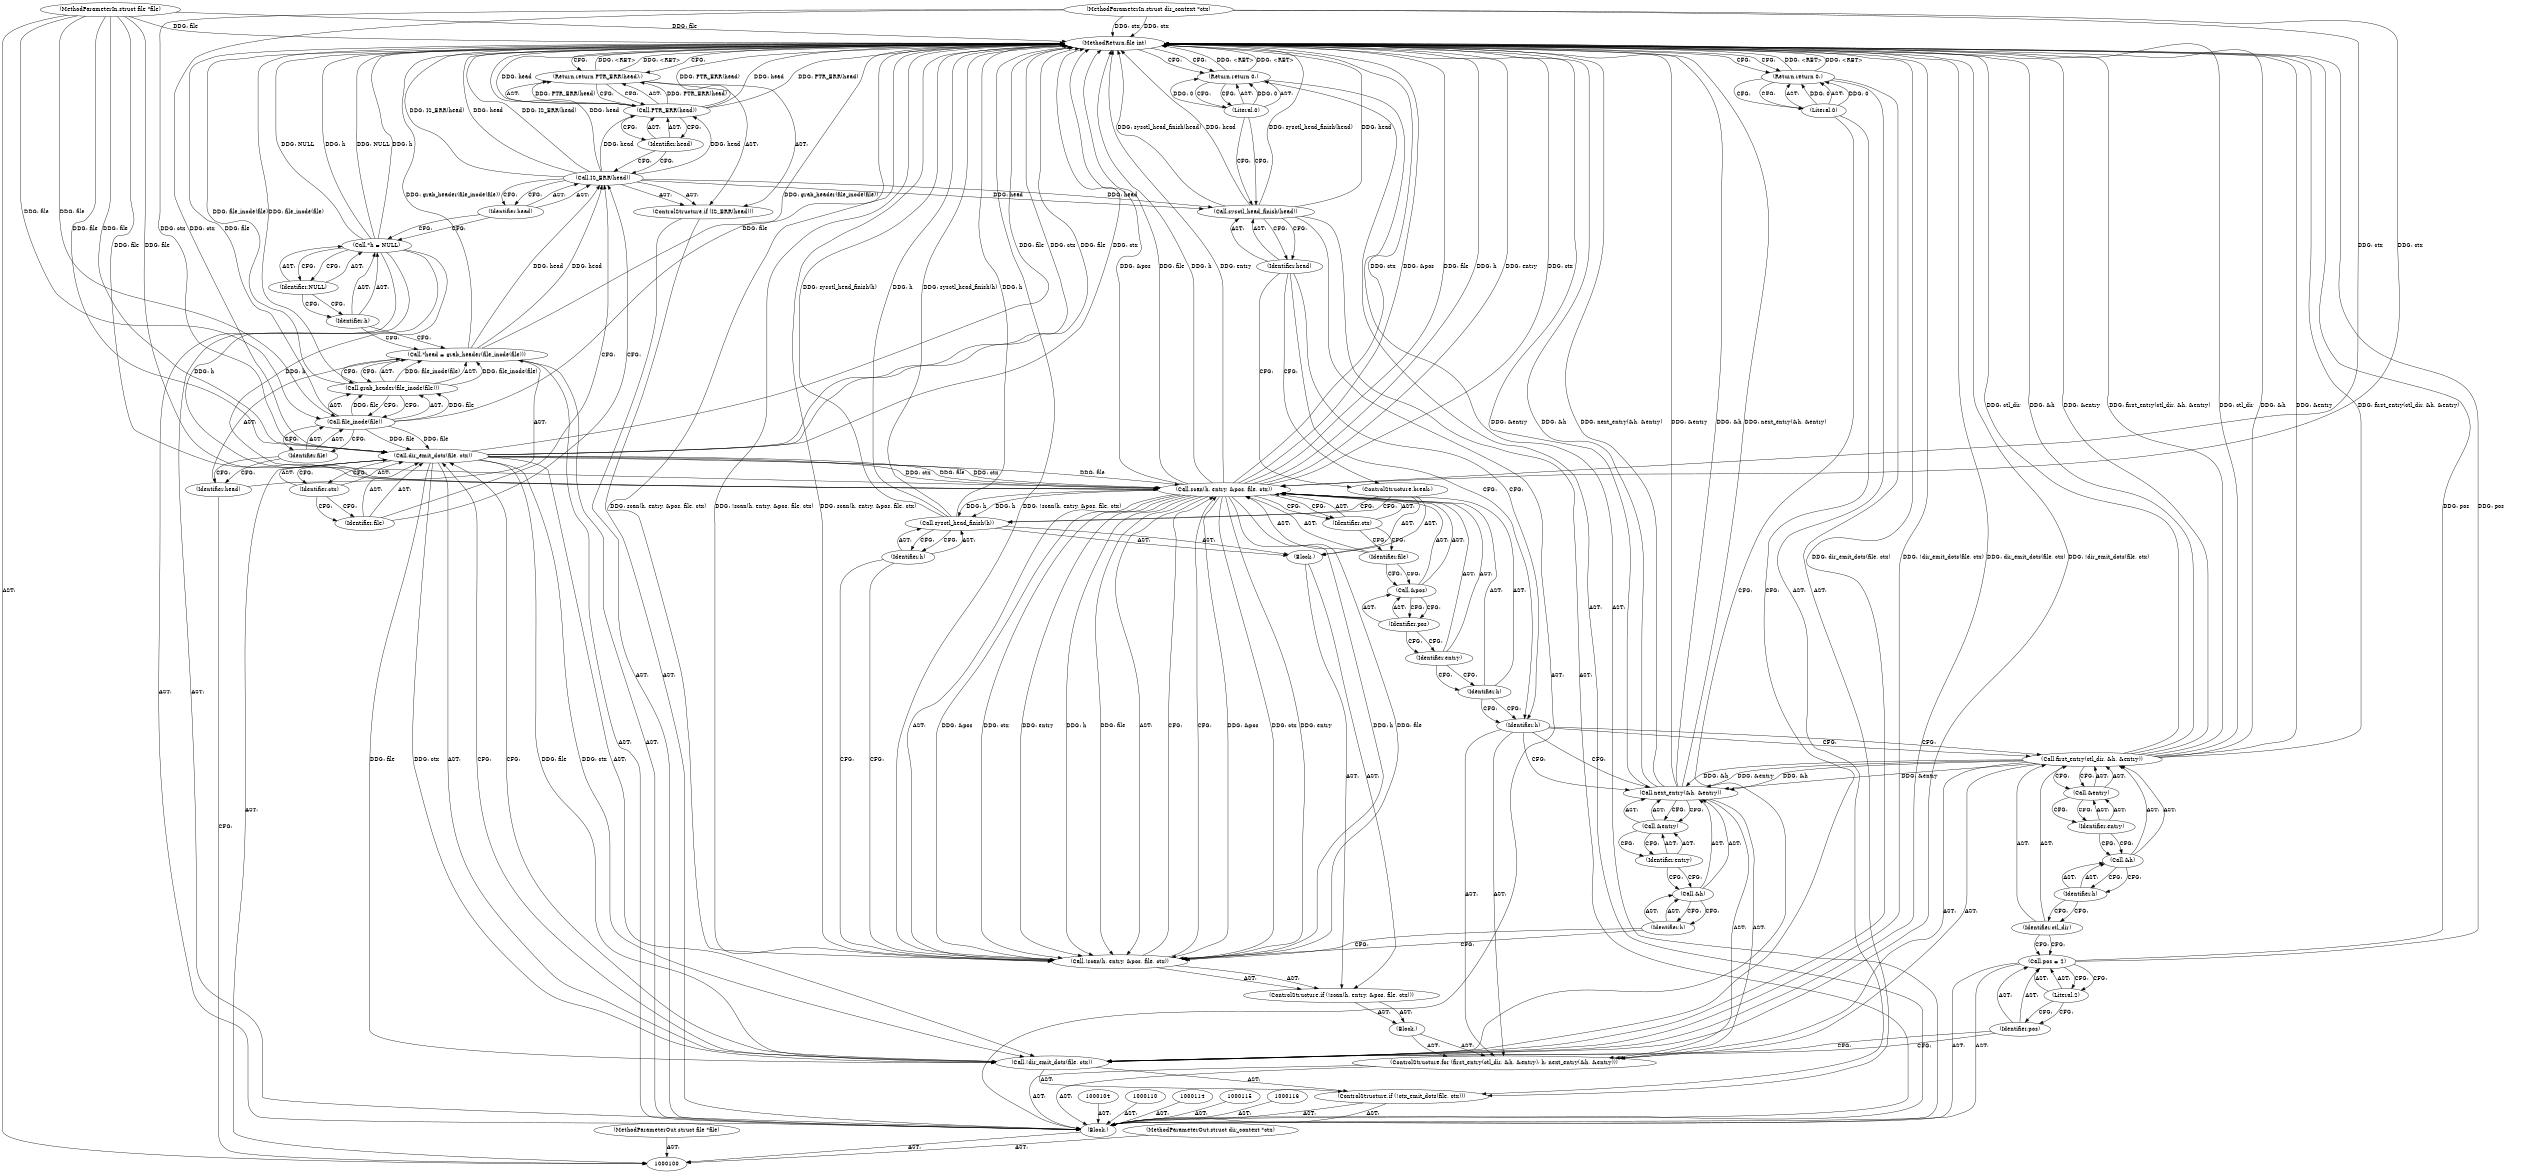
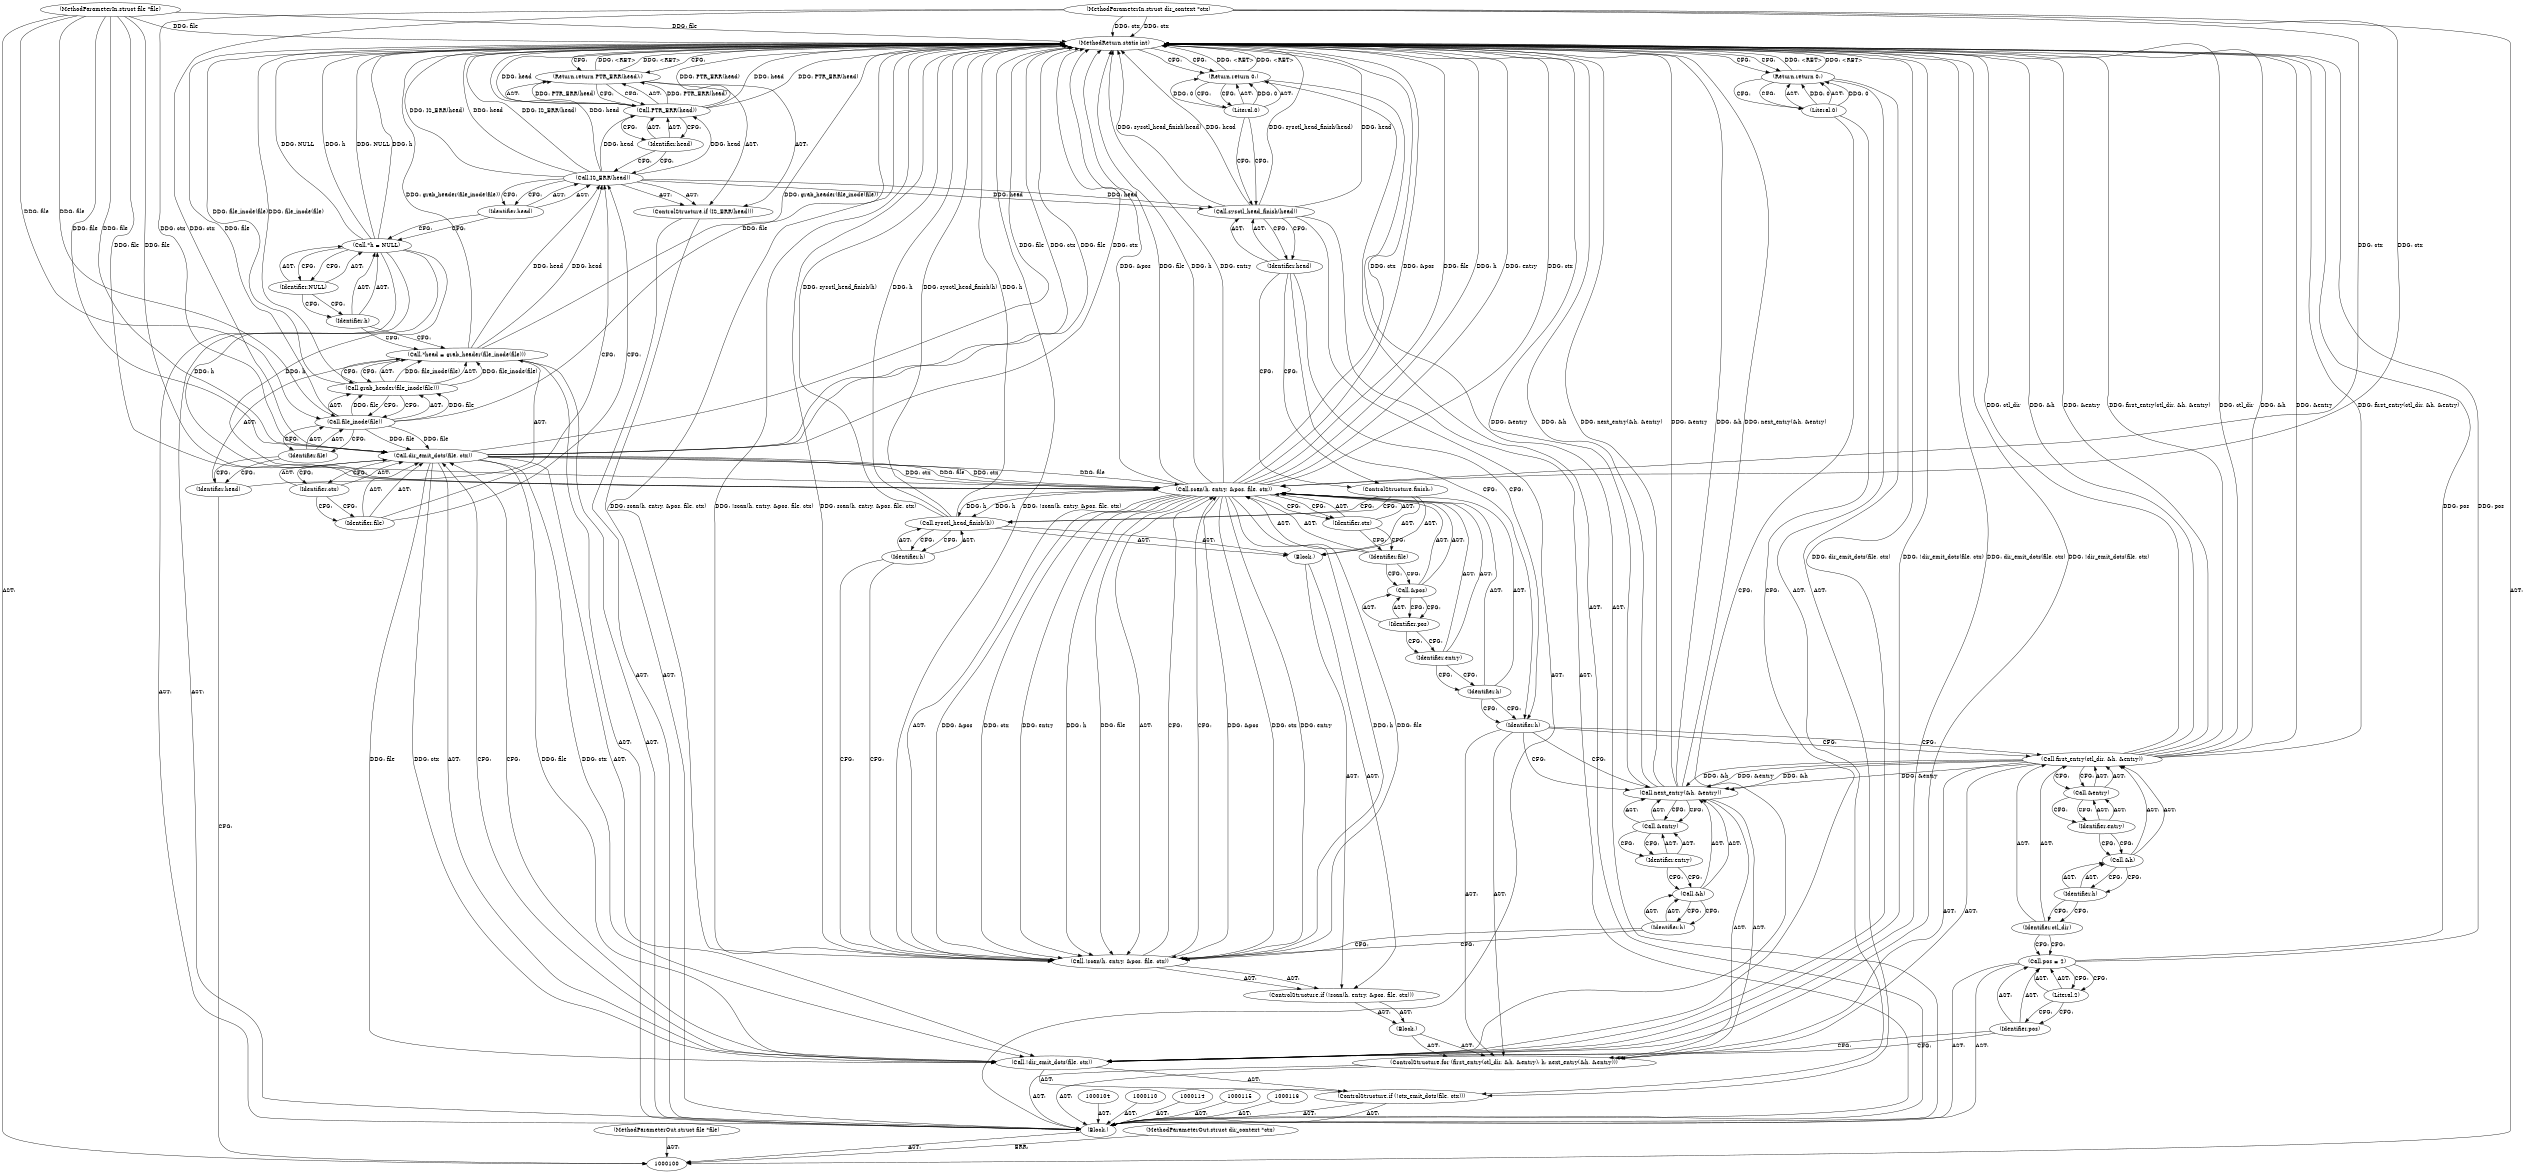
(1114, 43) -> (1114, 43)
(1398, 490) -> (1398, 490)
(237, 949) -> (2510, 857)
(1023, 1147) -> (1023, 1147)
